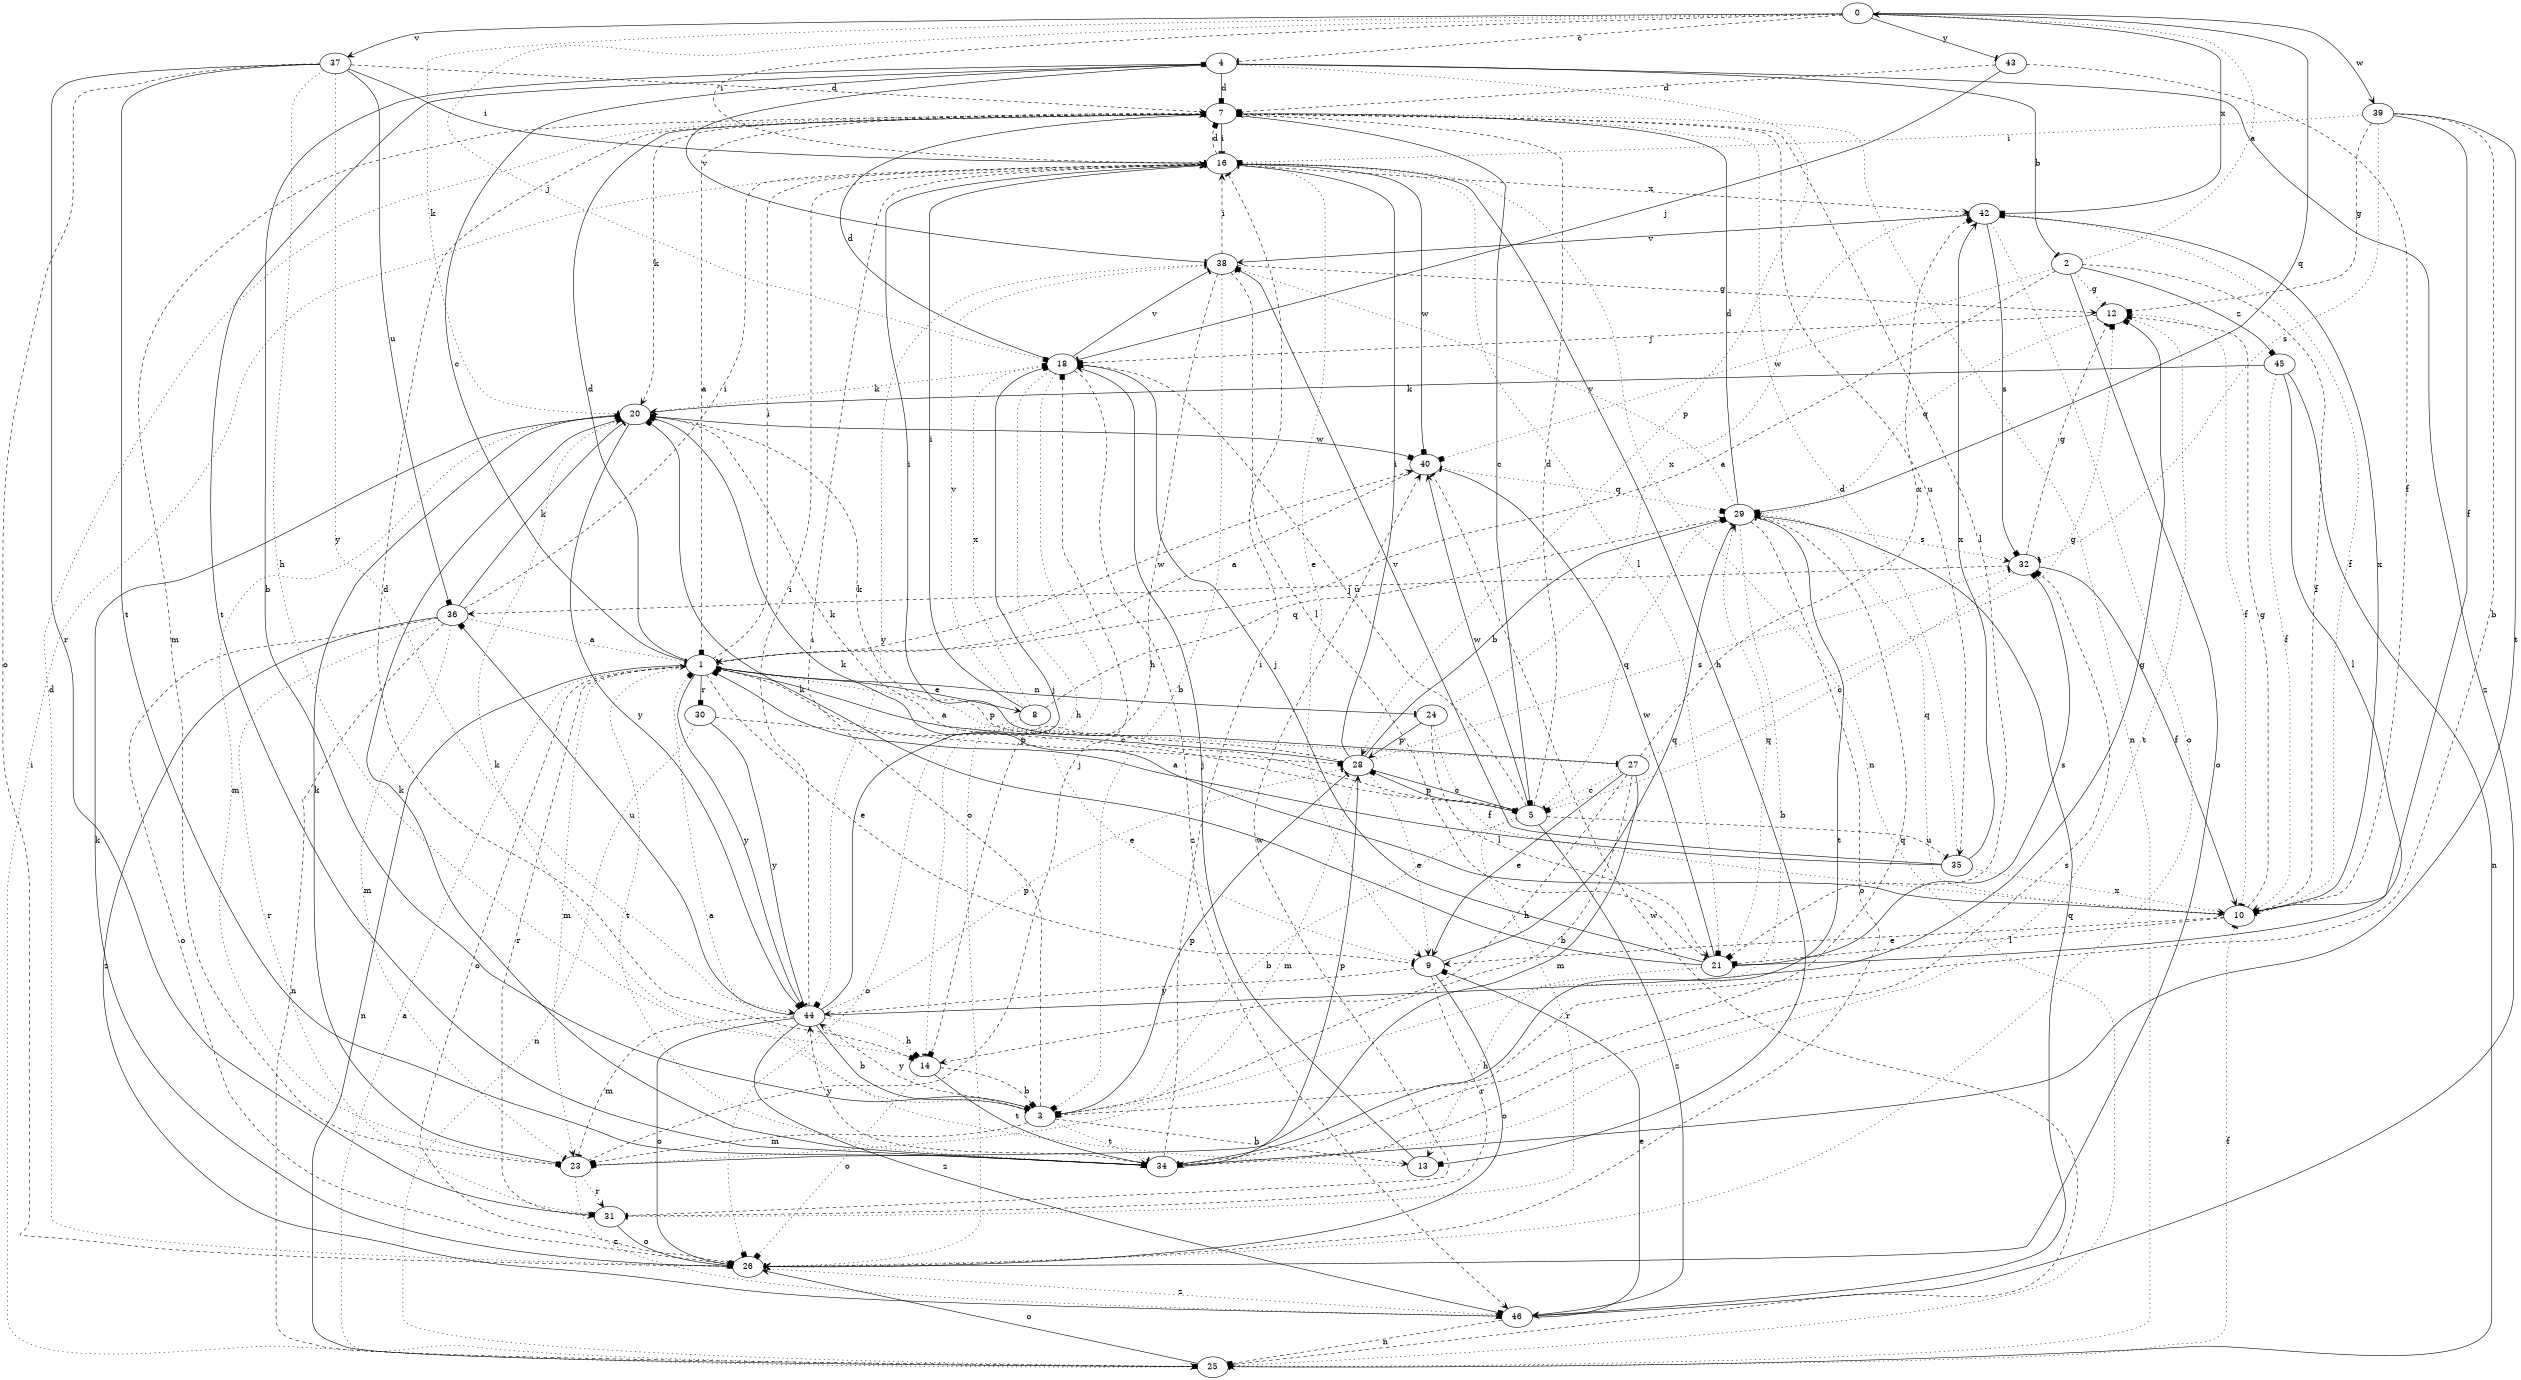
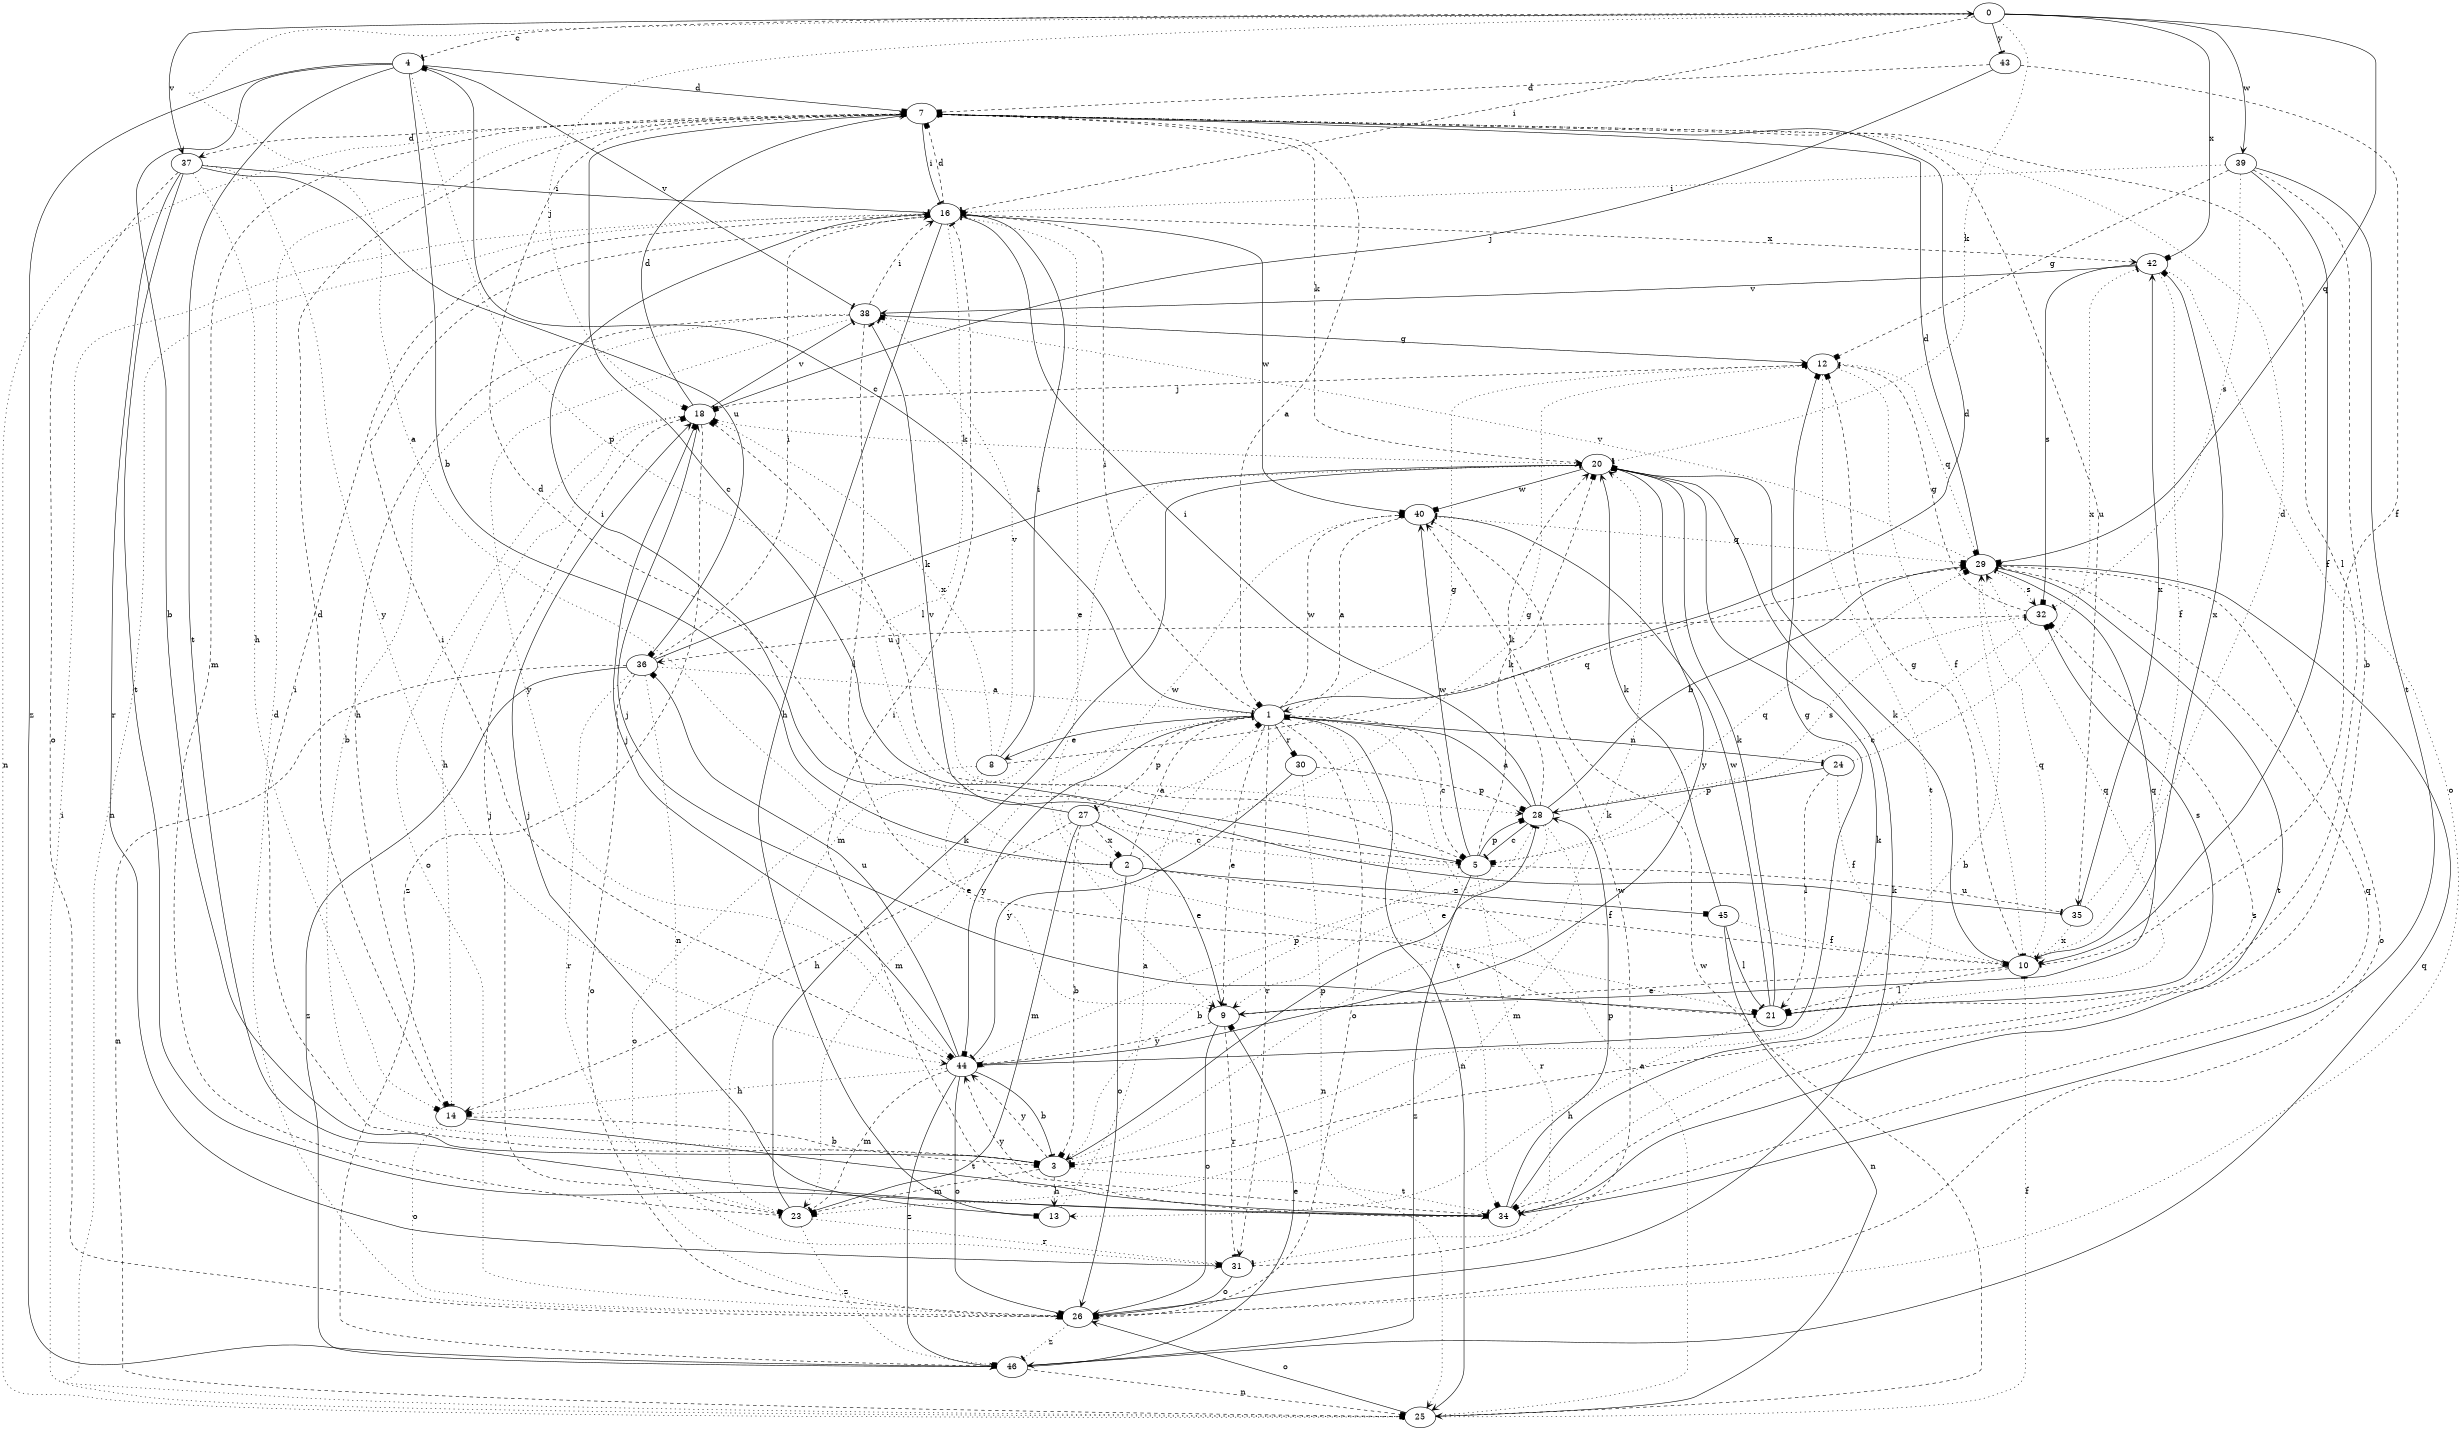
(733, 86) -> (396, 135)
(1664, 289) -> (1341, 339)
(1905, 547) -> (1103, 838)
(2162, 713) -> none
(981, 723) -> (1168, 740)
(1352, 812) -> none
(368, 891) -> (679, 941)
